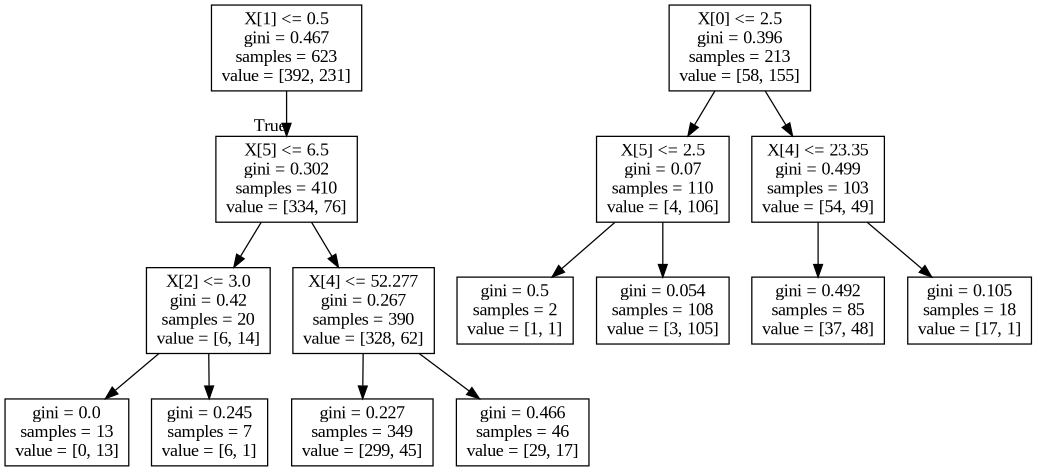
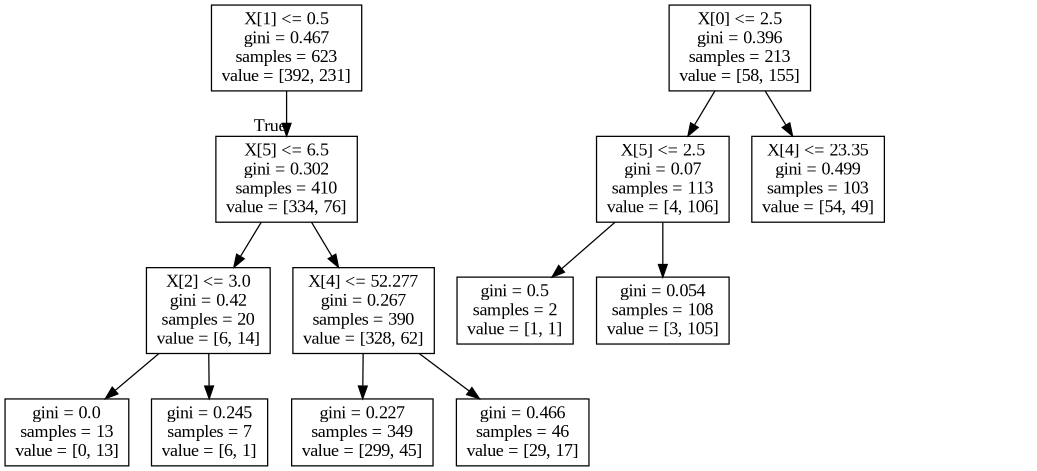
(663, 179) -> (663, 179)
(818, 311) -> none
(970, 311) -> none
